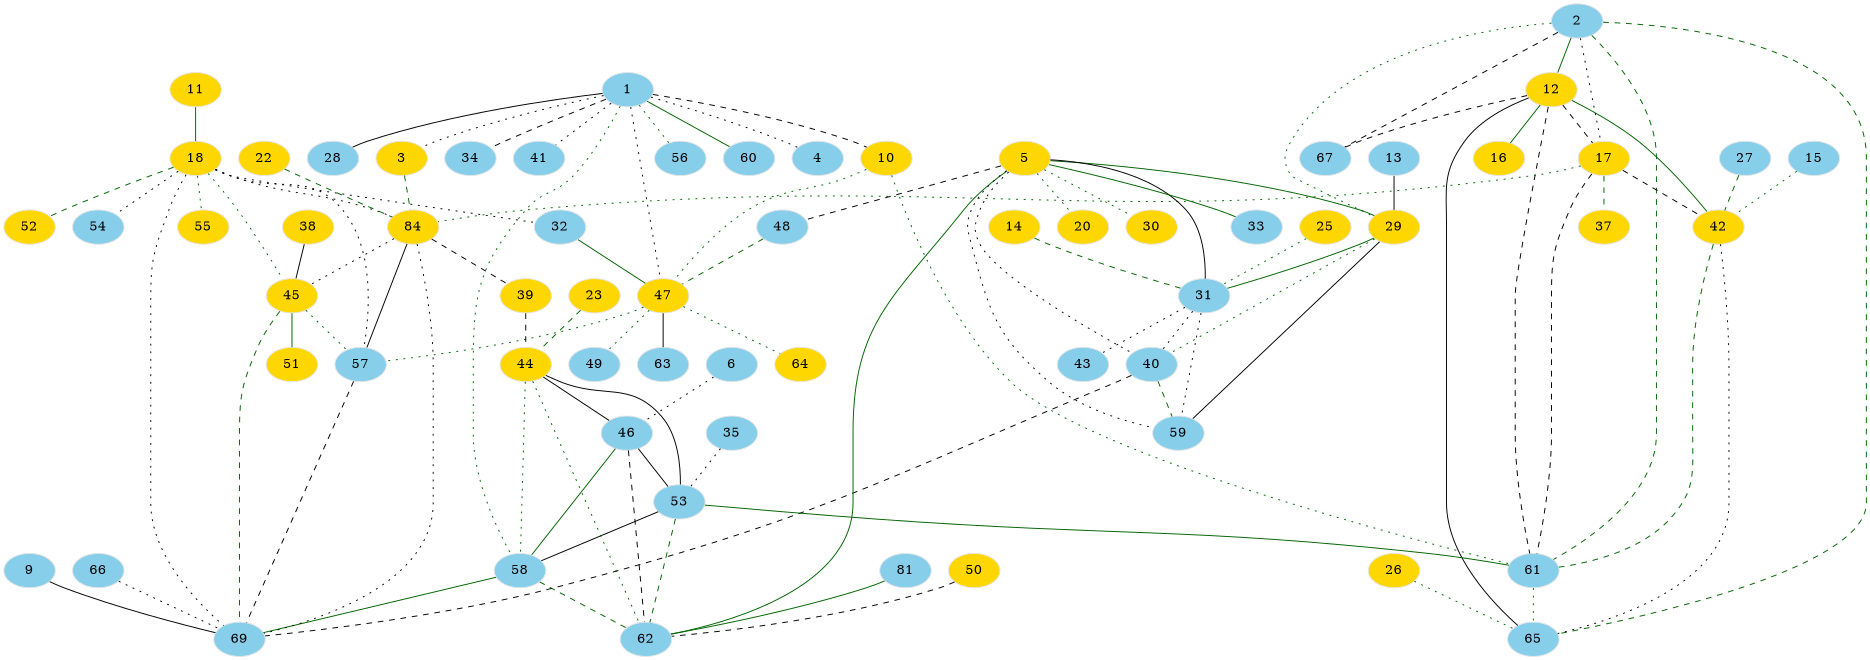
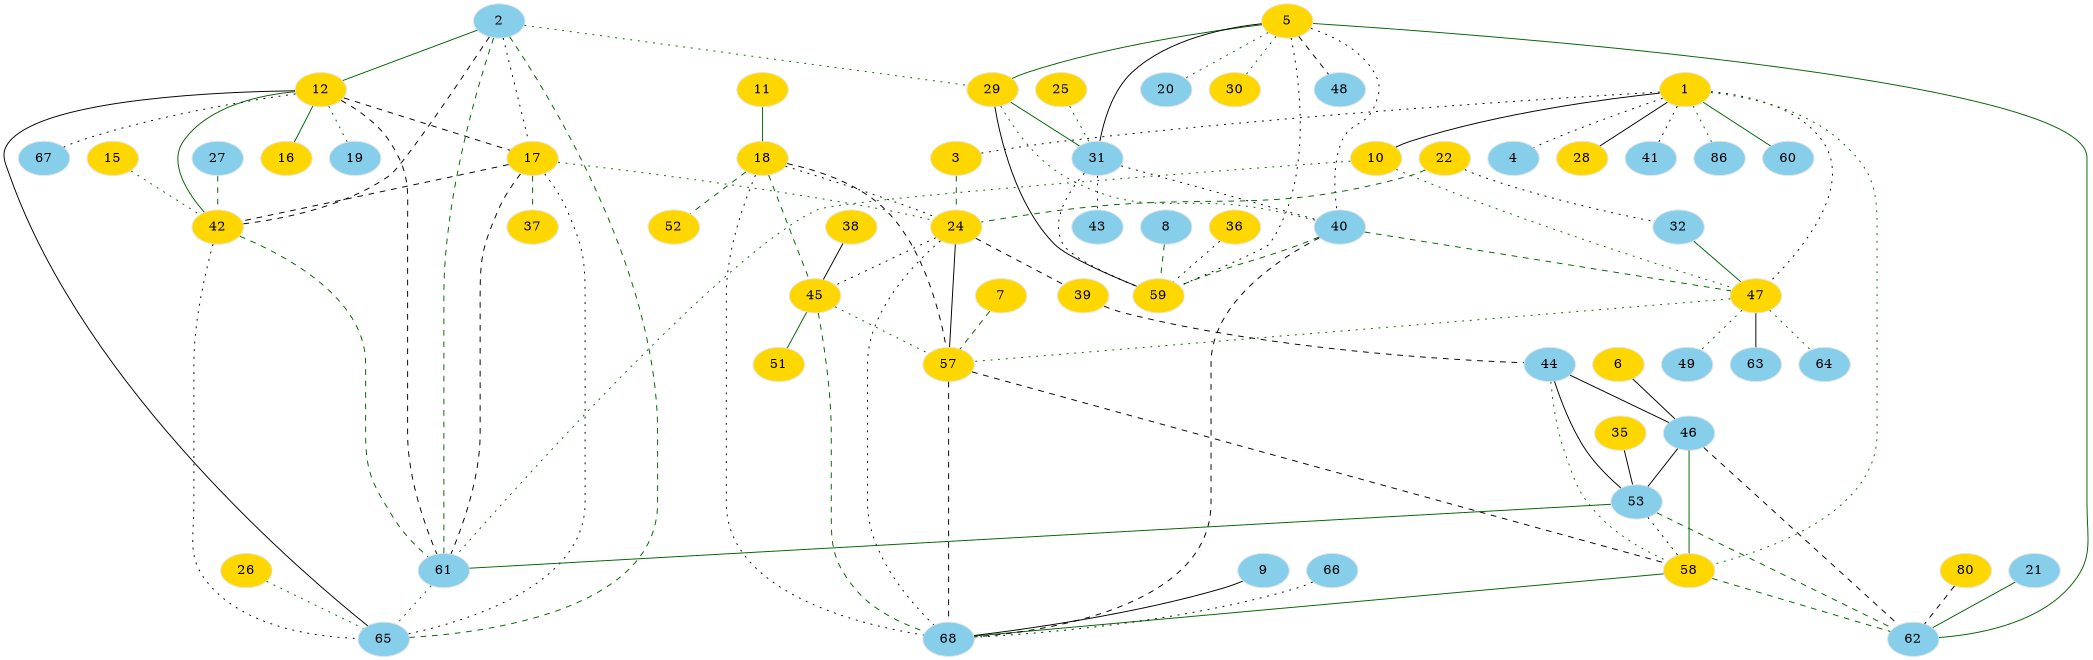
(628, 90) -> (1685, 90)
(1451, 90) -> (395, 170)
(761, 116) -> (1526, 113)
(1435, 118) -> (178, 115)
(333, 158) -> (1582, 158)
none -> (355, 158)
(470, 158) -> none
(680, 158) -> (1720, 158)
(1394, 158) -> none
(1814, 158) -> (113, 158)
(375, 199) -> (1558, 200)
(344, 213) -> (899, 226)
(248, 225) -> (787, 222)
(98, 227) -> none
(203, 227) -> none
(413, 227) -> (956, 227)
(1014, 227) -> none
(1083, 227) -> (1166, 90)
none -> (1166, 227)
none -> (1235, 227)
(1257, 227) -> none
(723, 261) -> (1548, 261)
(594, 296) -> none
none -> (1001, 296)
(361, 364) -> (949, 364)
(526, 364) -> (1550, 364)
(732, 364) -> (1618, 364)
(801, 364) -> (1825, 364)
(679, 399) -> (1654, 399)
(732, 433) -> (1620, 433)
(1178, 433) -> (1159, 296)
none -> (585, 452)
(706, 468) -> (1628, 467)
none -> (1319, 468)
(586, 502) -> none
(594, 539) -> (1663, 536)
(520, 571) -> (1689, 571)
(906, 571) -> (2034, 571)
(974, 571) -> (1966, 571)
(239, 639) -> (949, 639)
